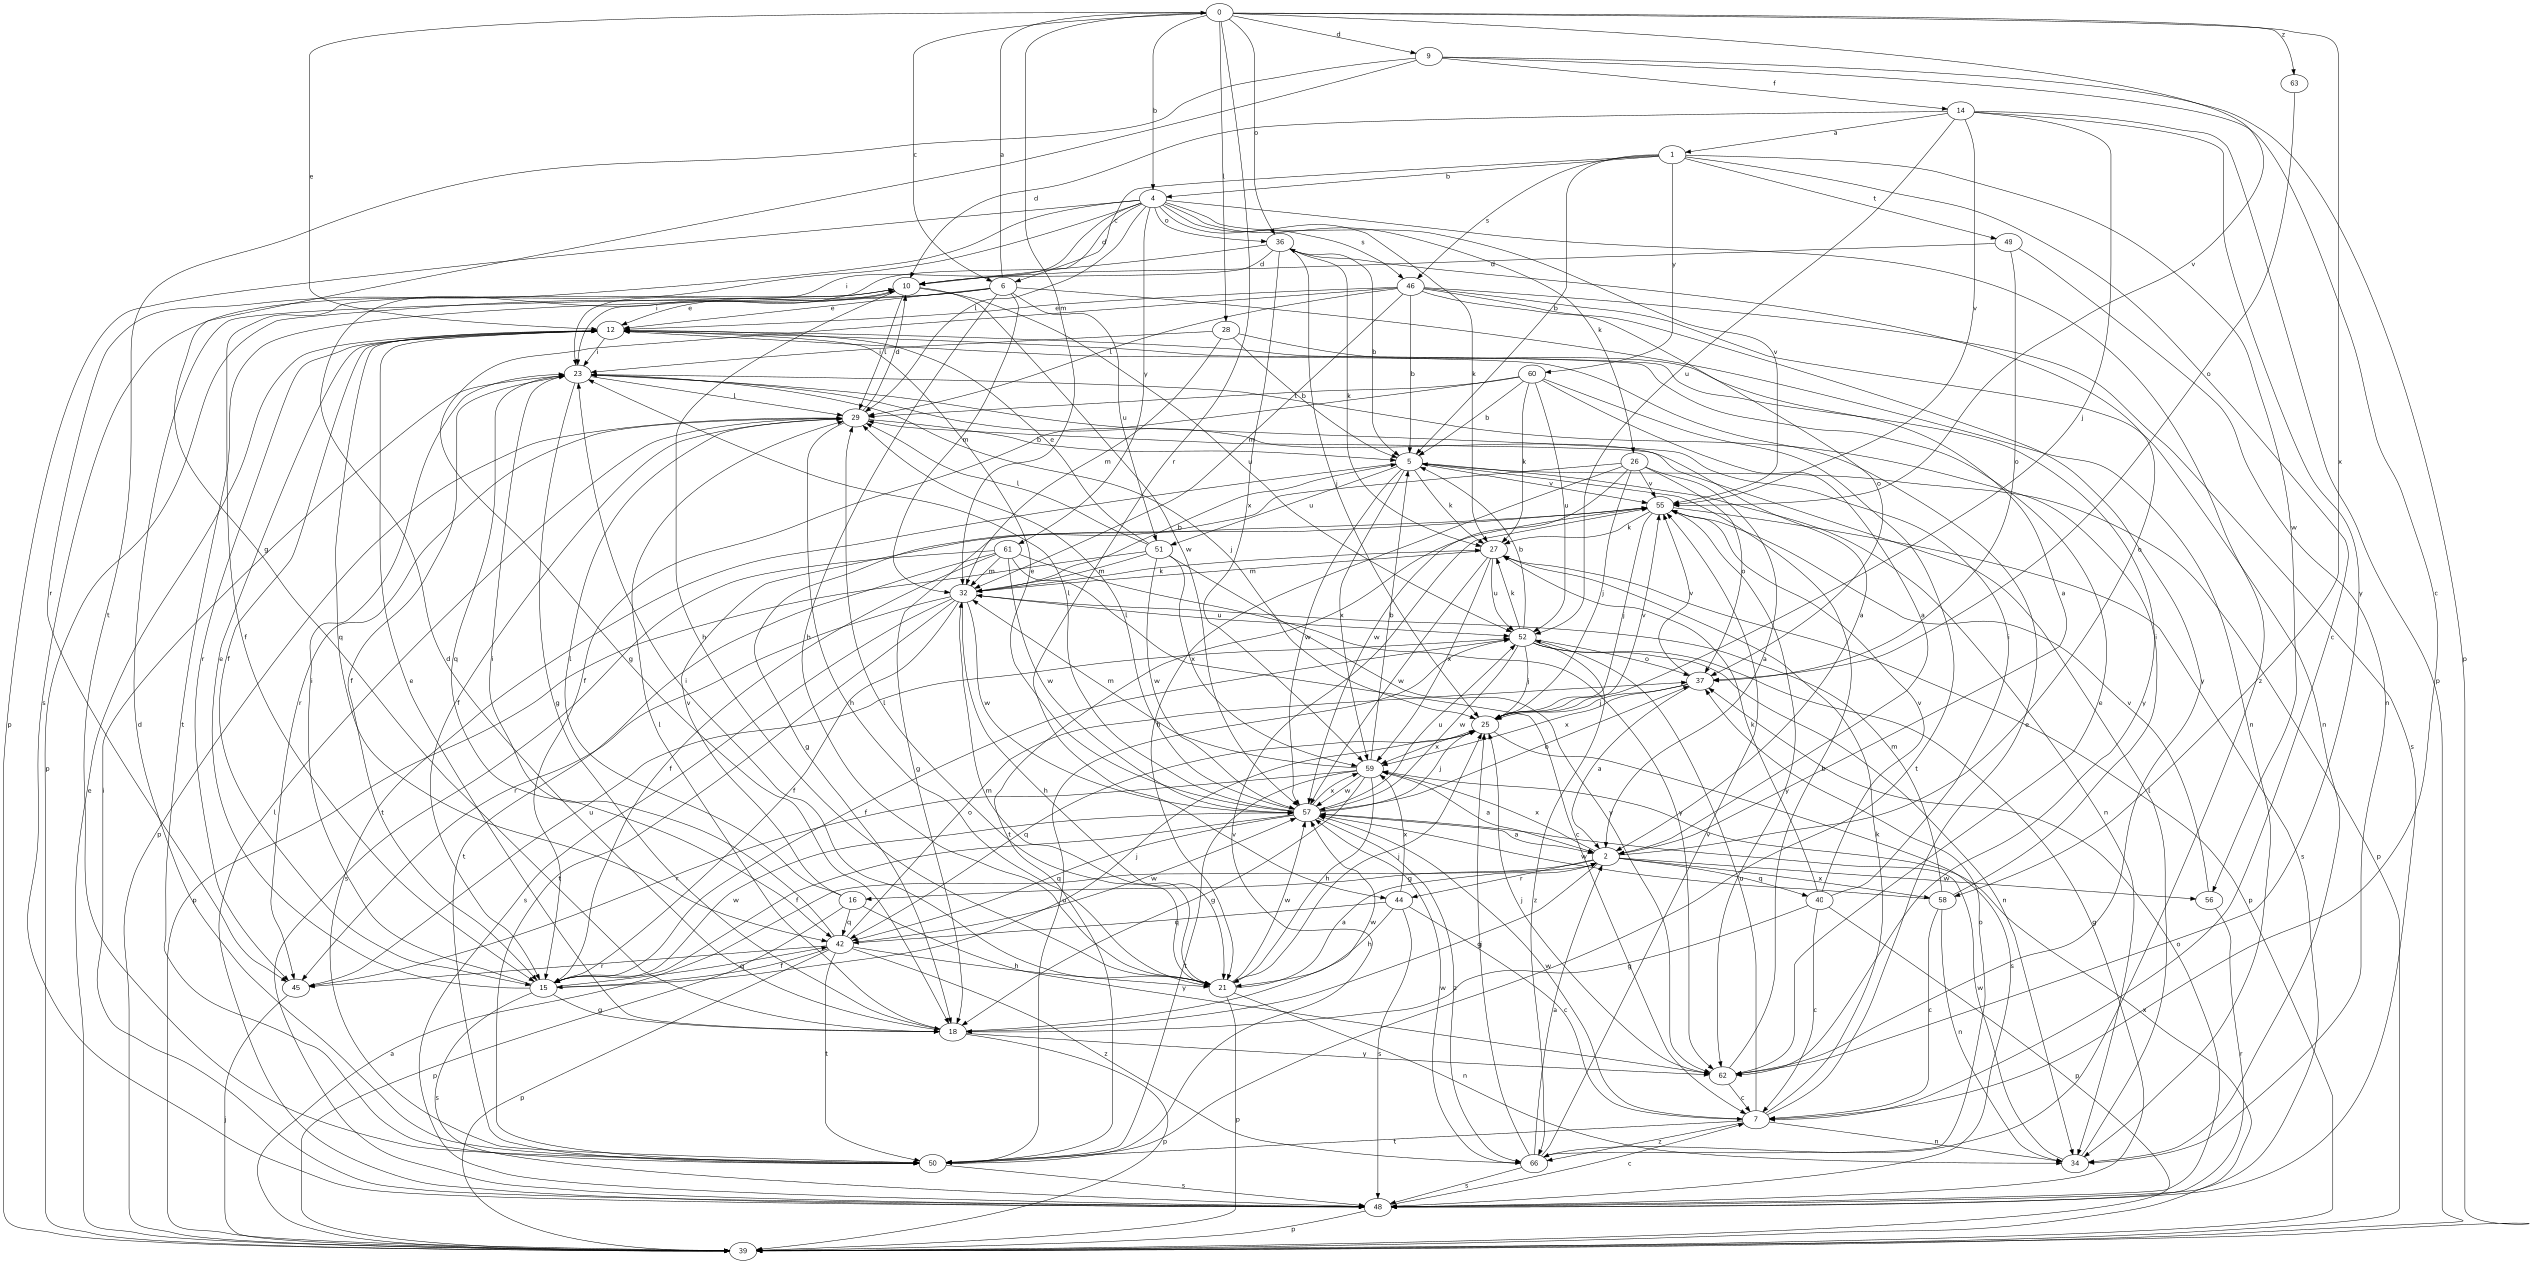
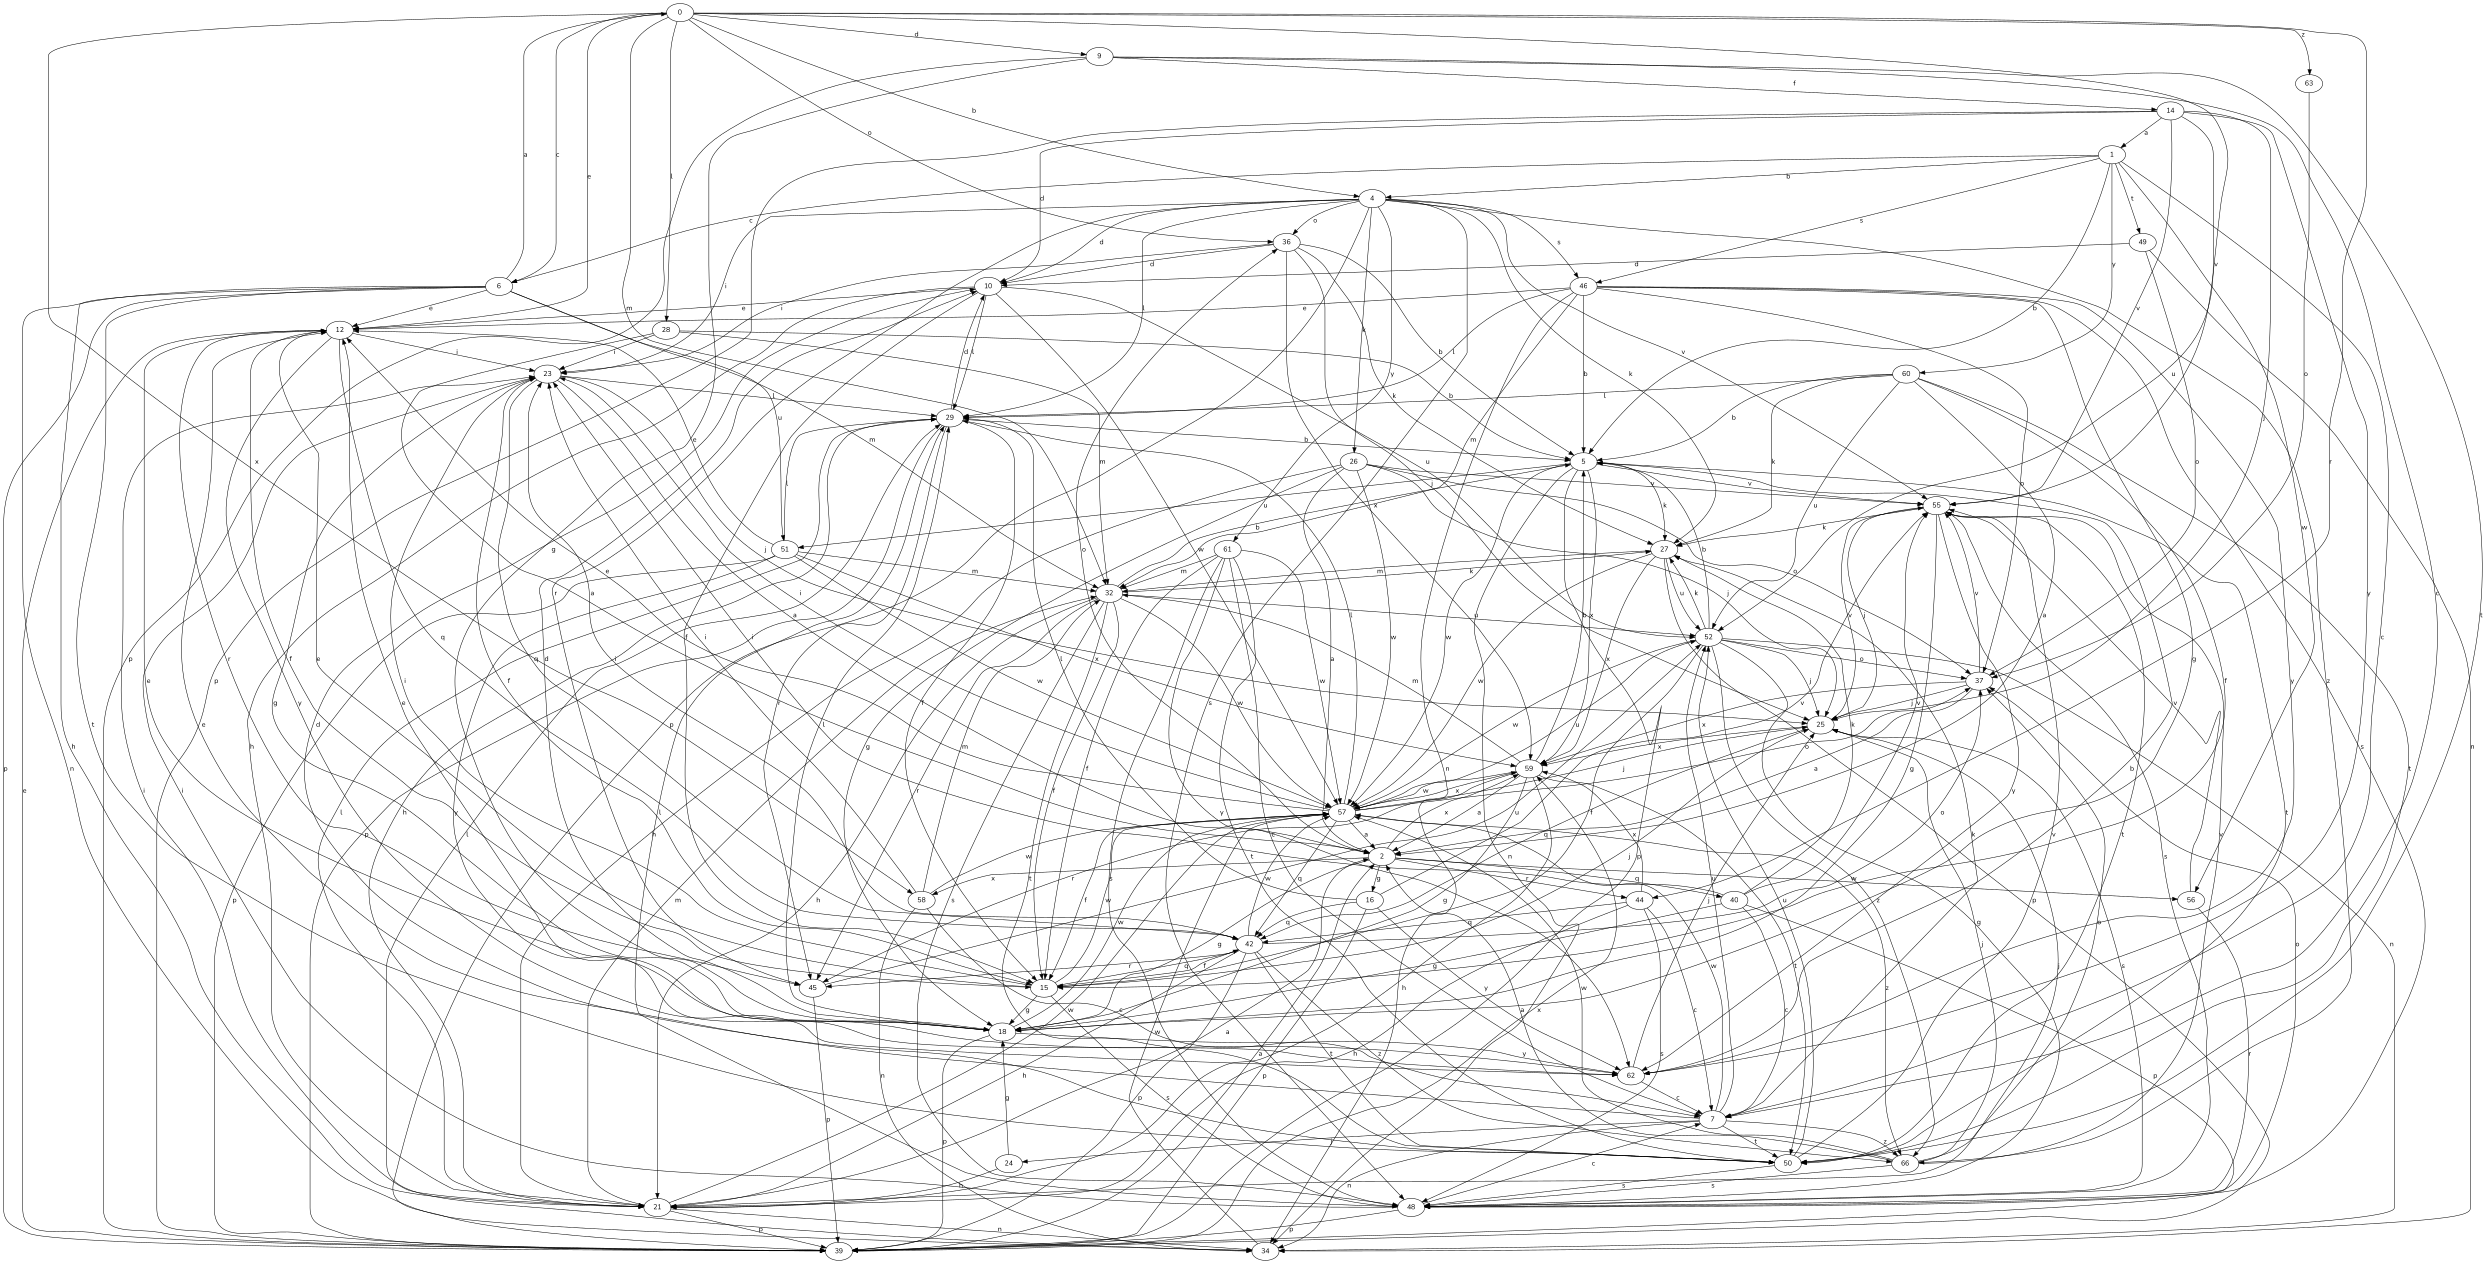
(1069, 593) -> (801, 593)
(226, 1120) -> (829, 1120)
none -> (1009, 1164)
